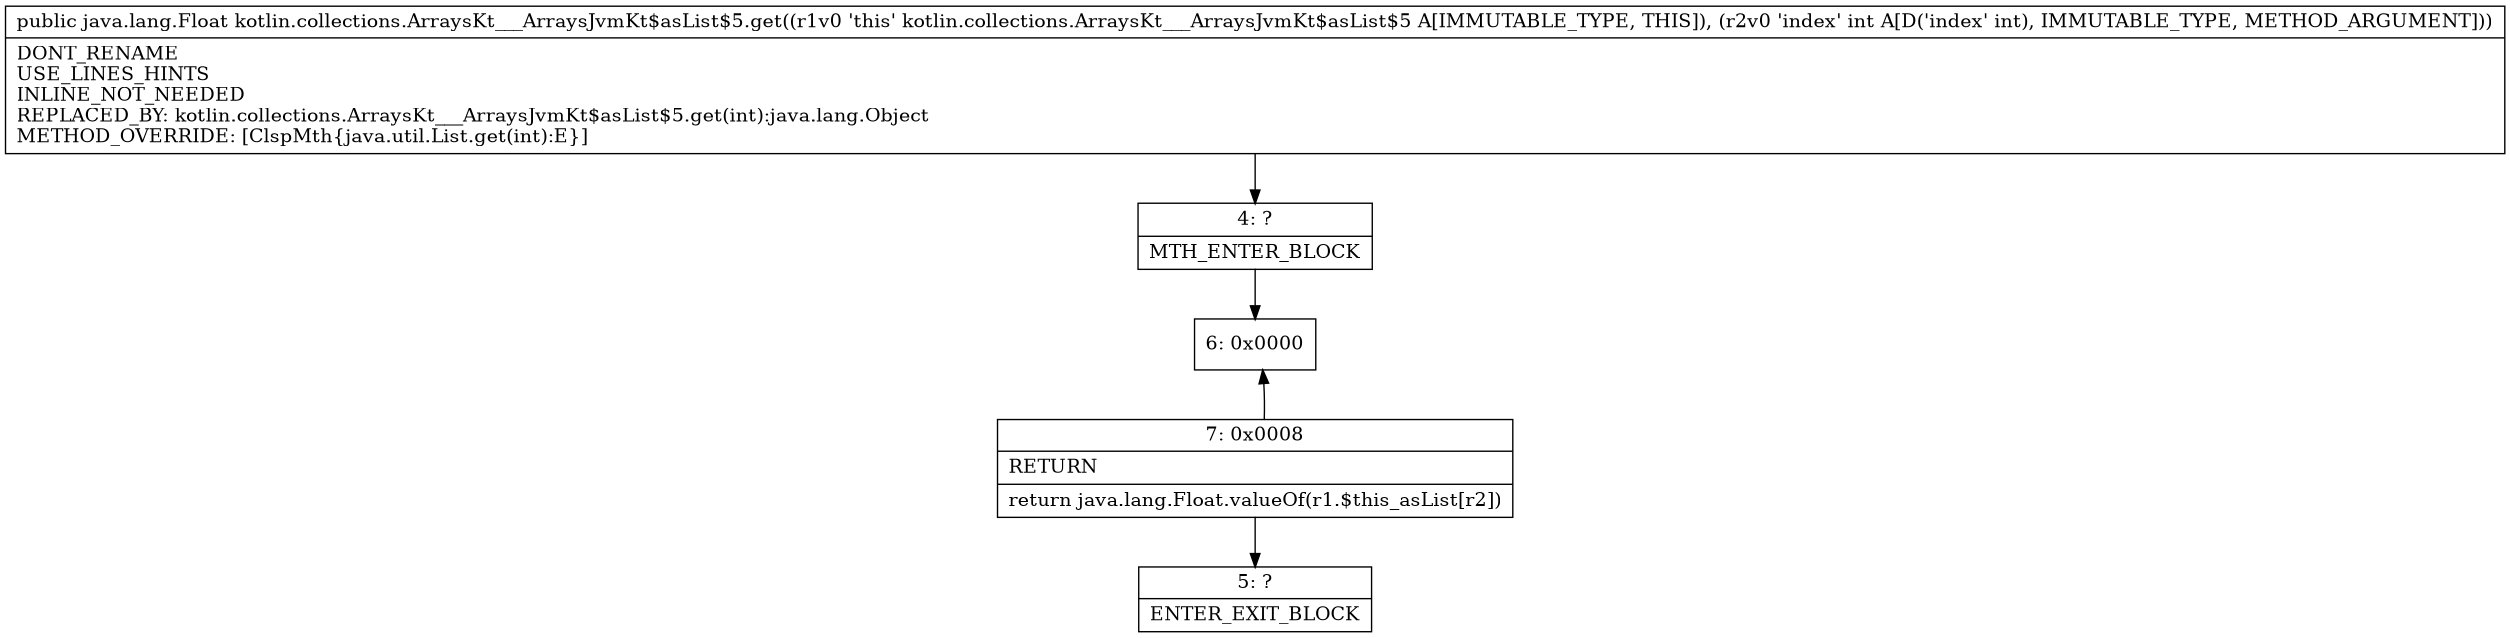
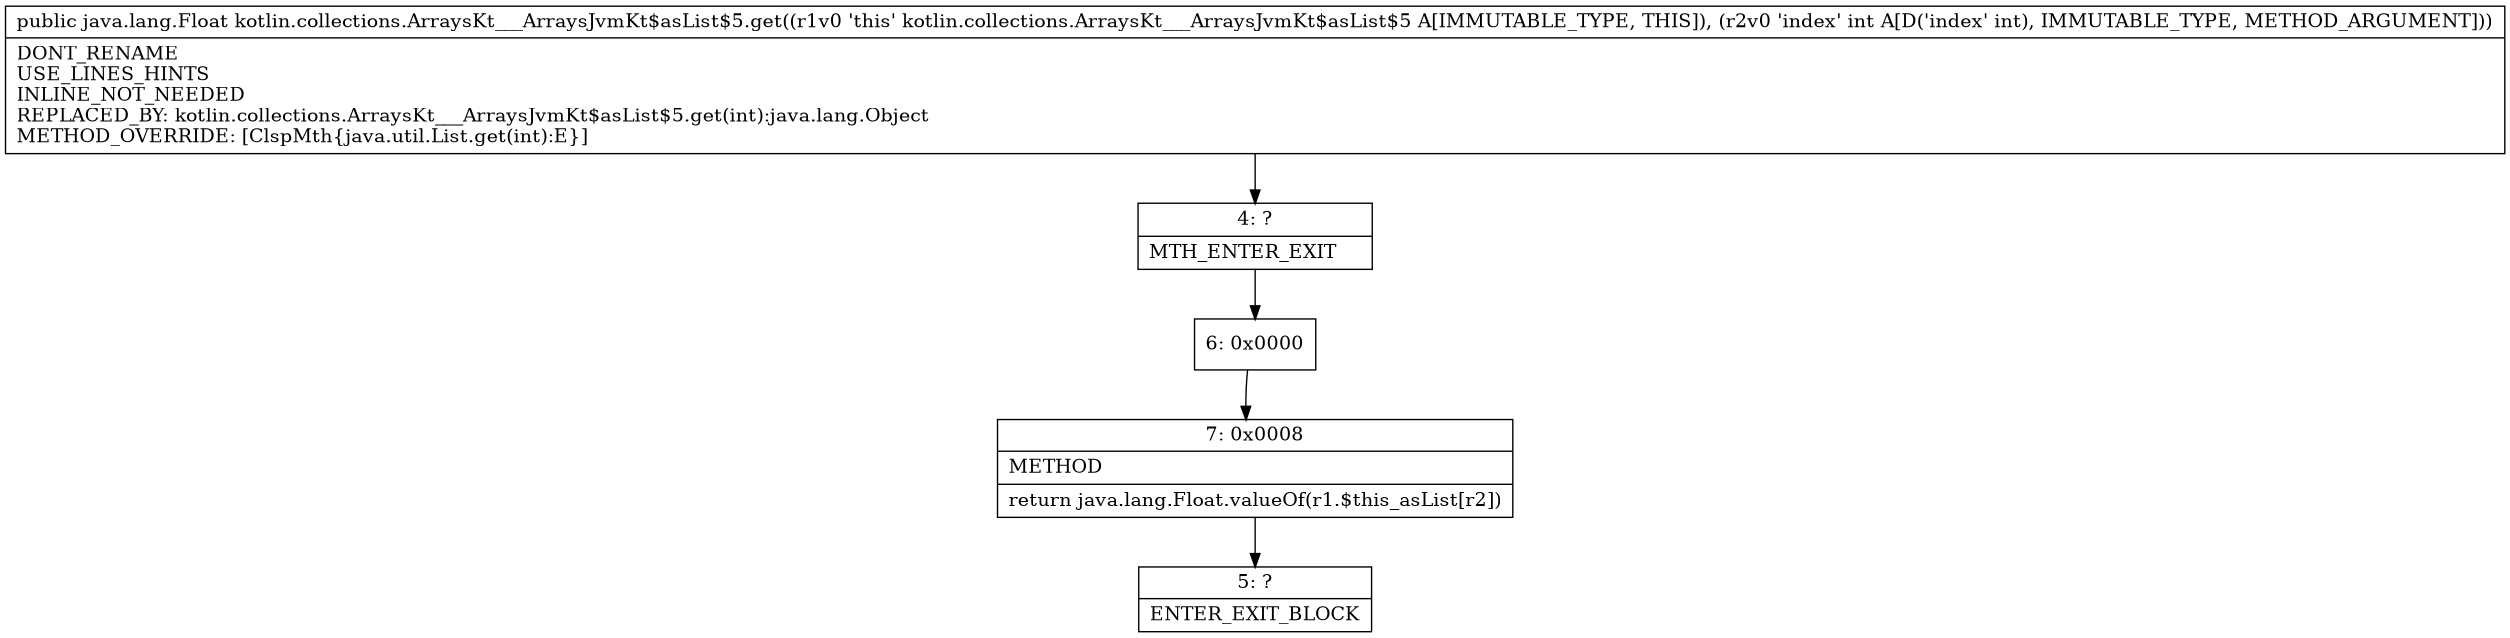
(1255, 252) -> (1243, 252)
(1264, 402) -> (1246, 388)
(1053, 467) -> (1056, 467)
